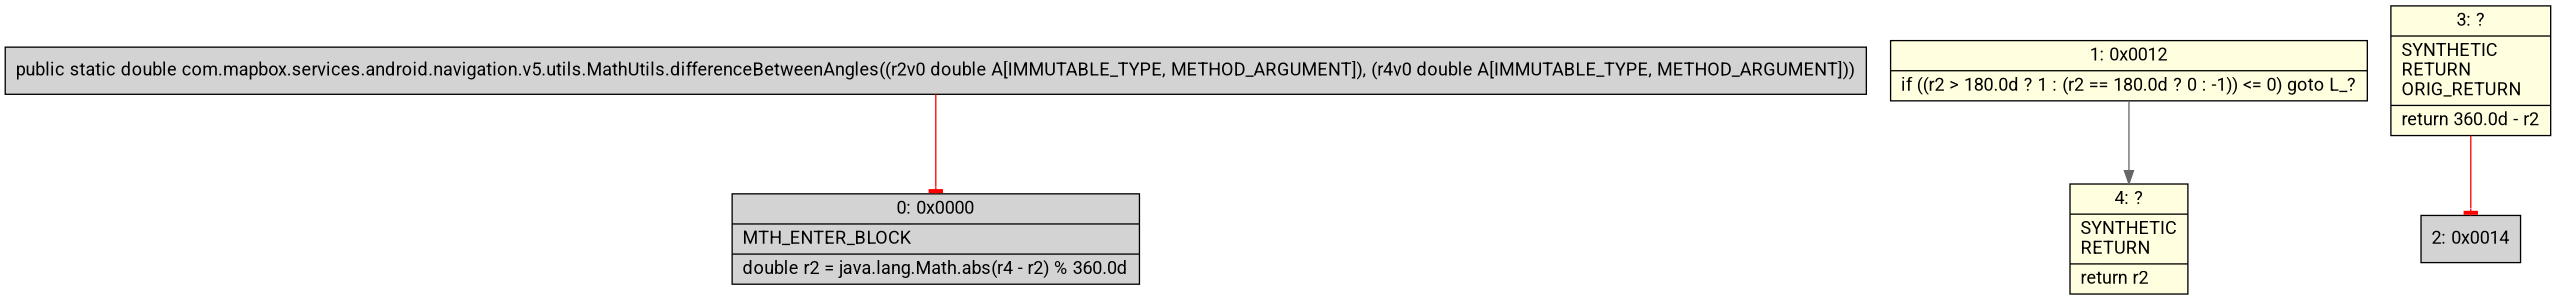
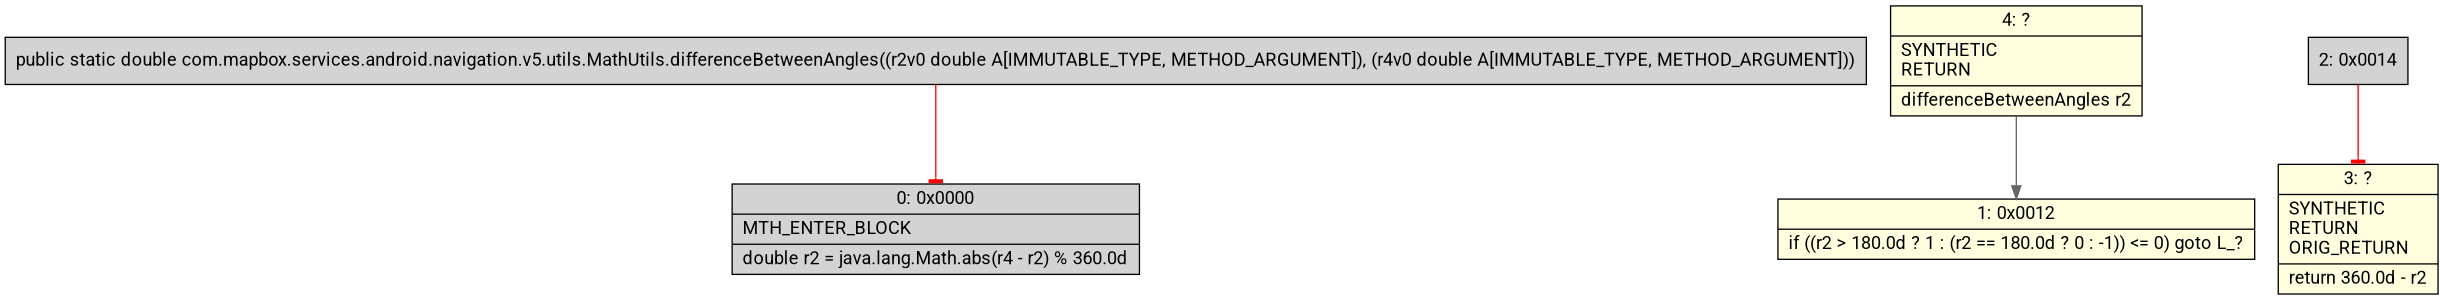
(2129, 136) -> (2016, 151)
(2471, 172) -> (2358, 121)
(2115, 278) -> (2016, 100)
